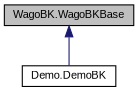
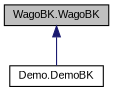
(69, 15) -> (57, 15)
